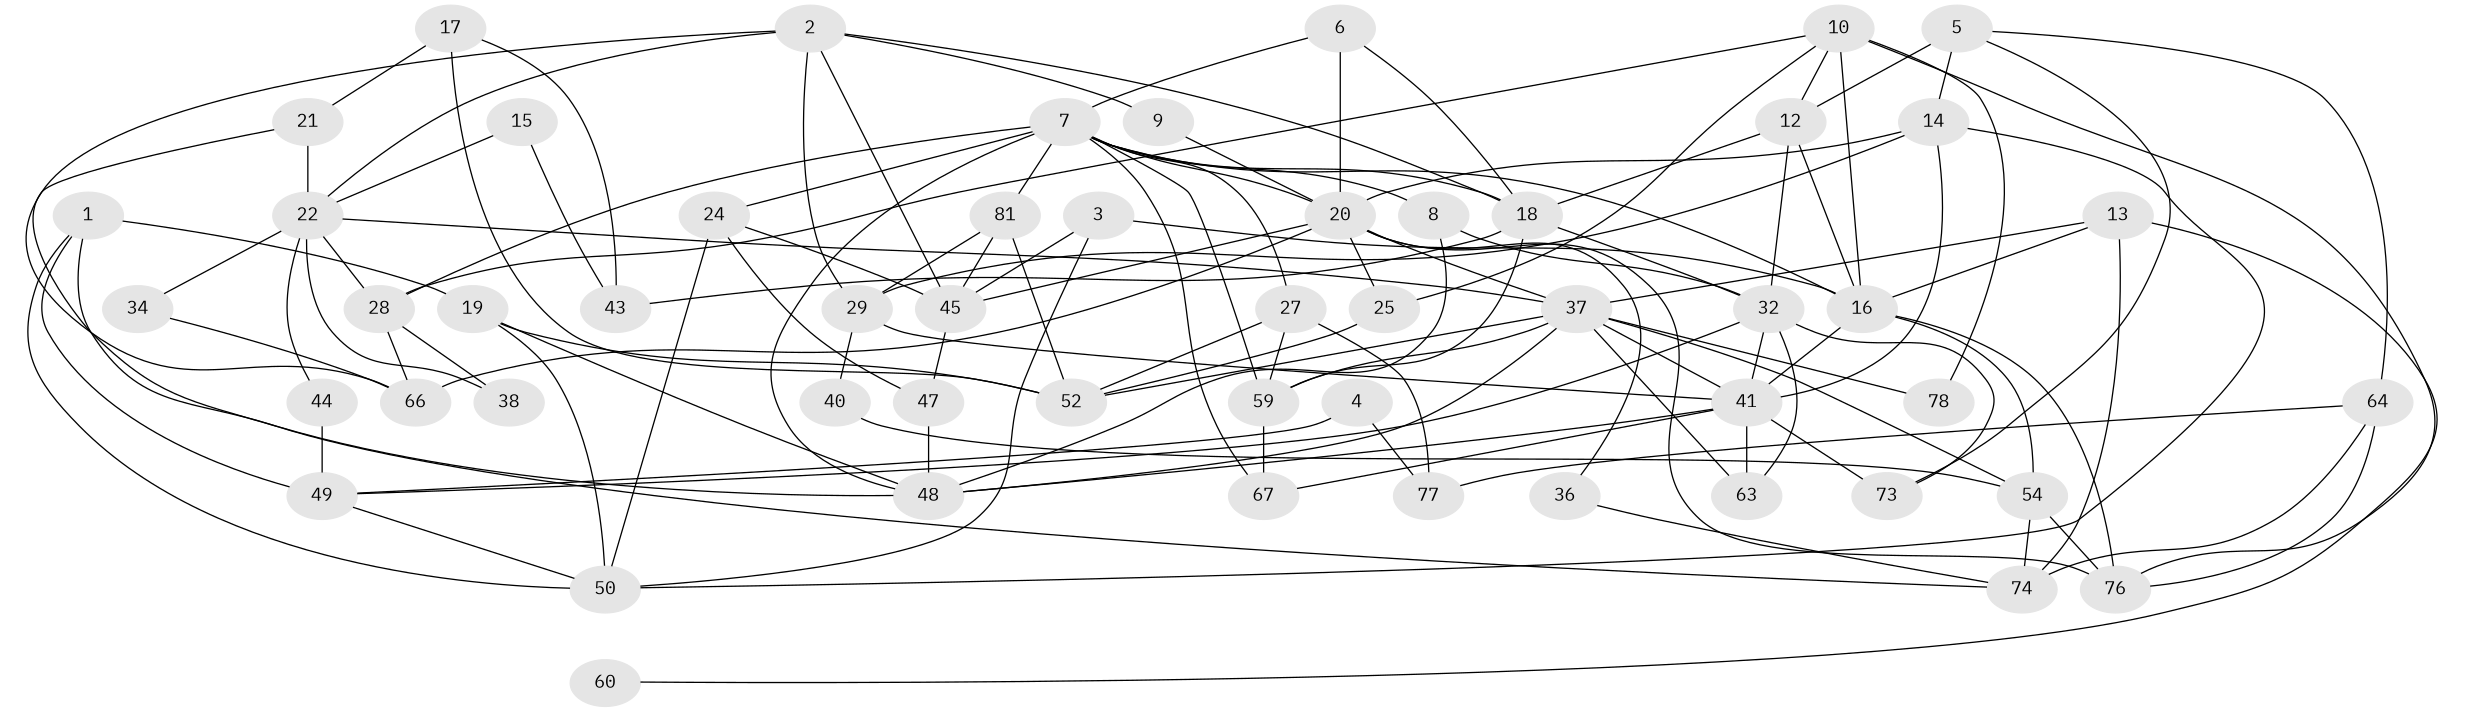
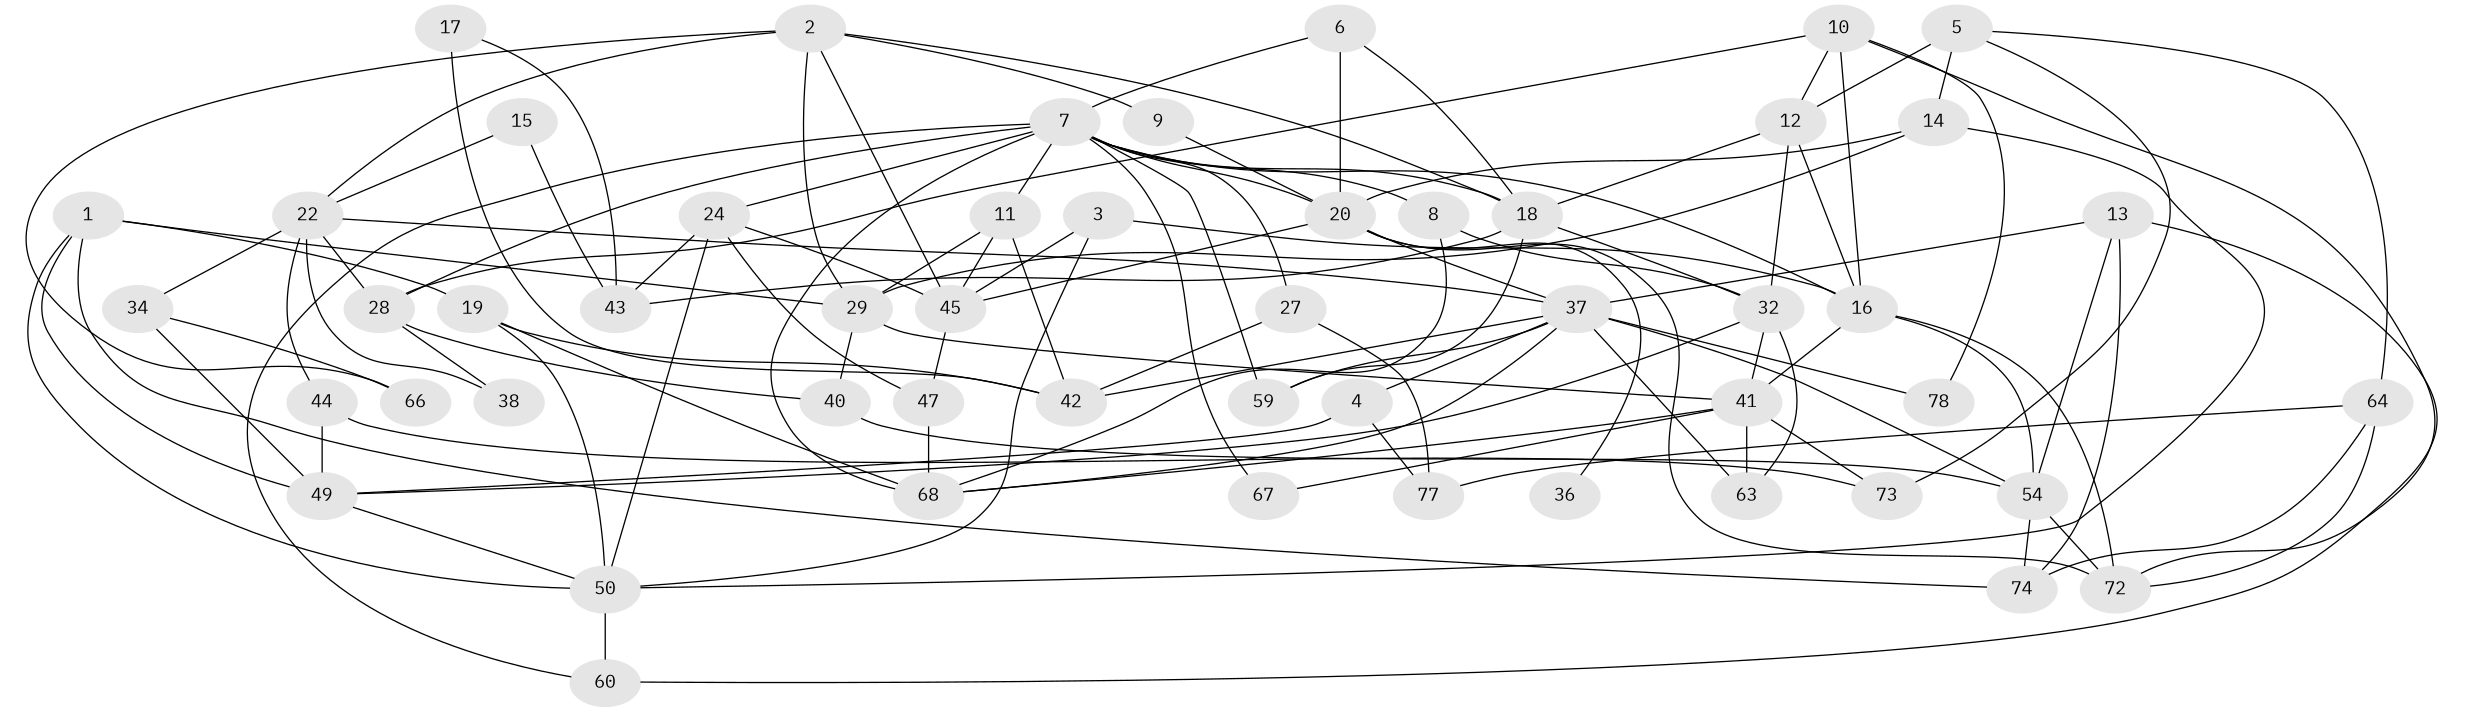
(308, 122) -> none
(1005, 216) -> (1005, 216)
none -> (407, 233)
none -> (455, 262)
none -> (665, 262)
(1985, 264) -> (2075, 356)
(1384, 309) -> none
(1921, 312) -> none
(884, 349) -> none
(397, 356) -> (591, 371)
(1277, 356) -> none
(1668, 359) -> (1467, 356)
(1970, 363) -> (798, 461)
none -> (230, 403)
(1071, 403) -> (1071, 403)
(1264, 449) -> none
(929, 496) -> (929, 496)
(1880, 563) -> none
(2116, 590) -> (2116, 590)
none -> (605, 636)
